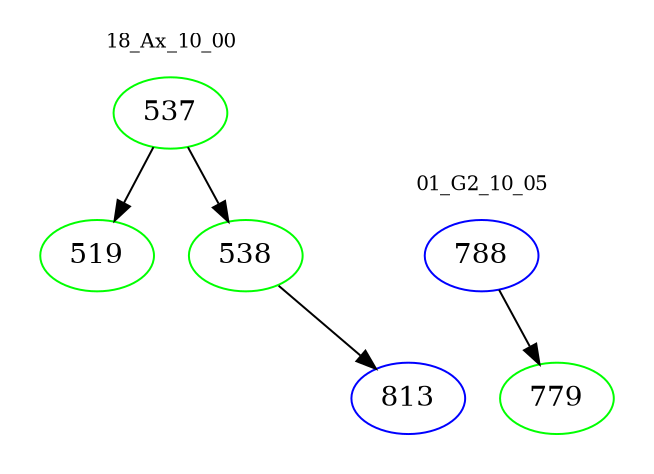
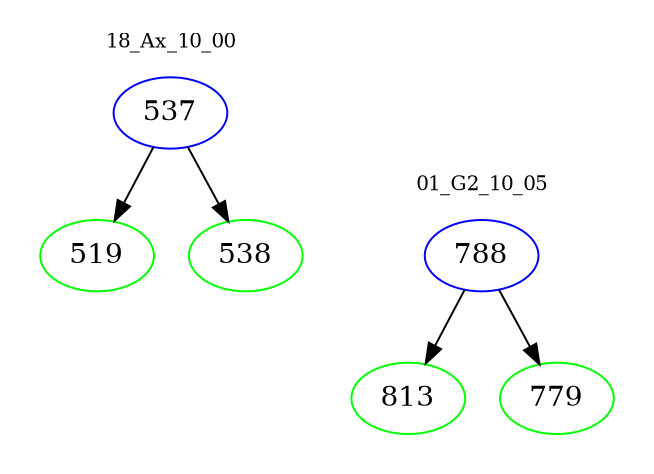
(170, 113) -> (170, 113)
(320, 321) -> (450, 318)
(408, 398) -> (408, 398)
